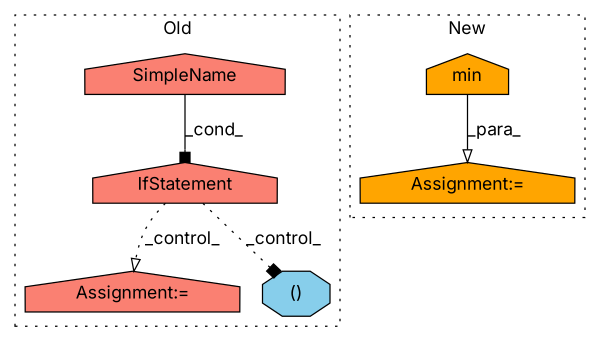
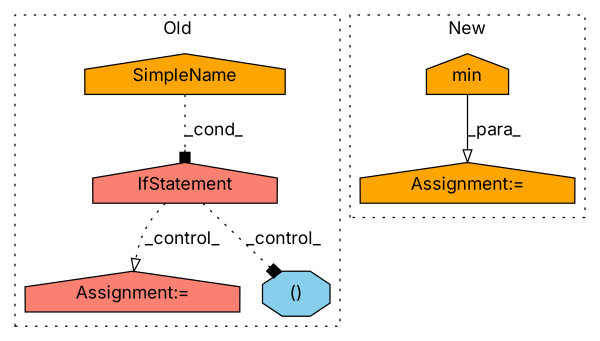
(185, 76) -> (185, 76)
(185, 122) -> (185, 122)
